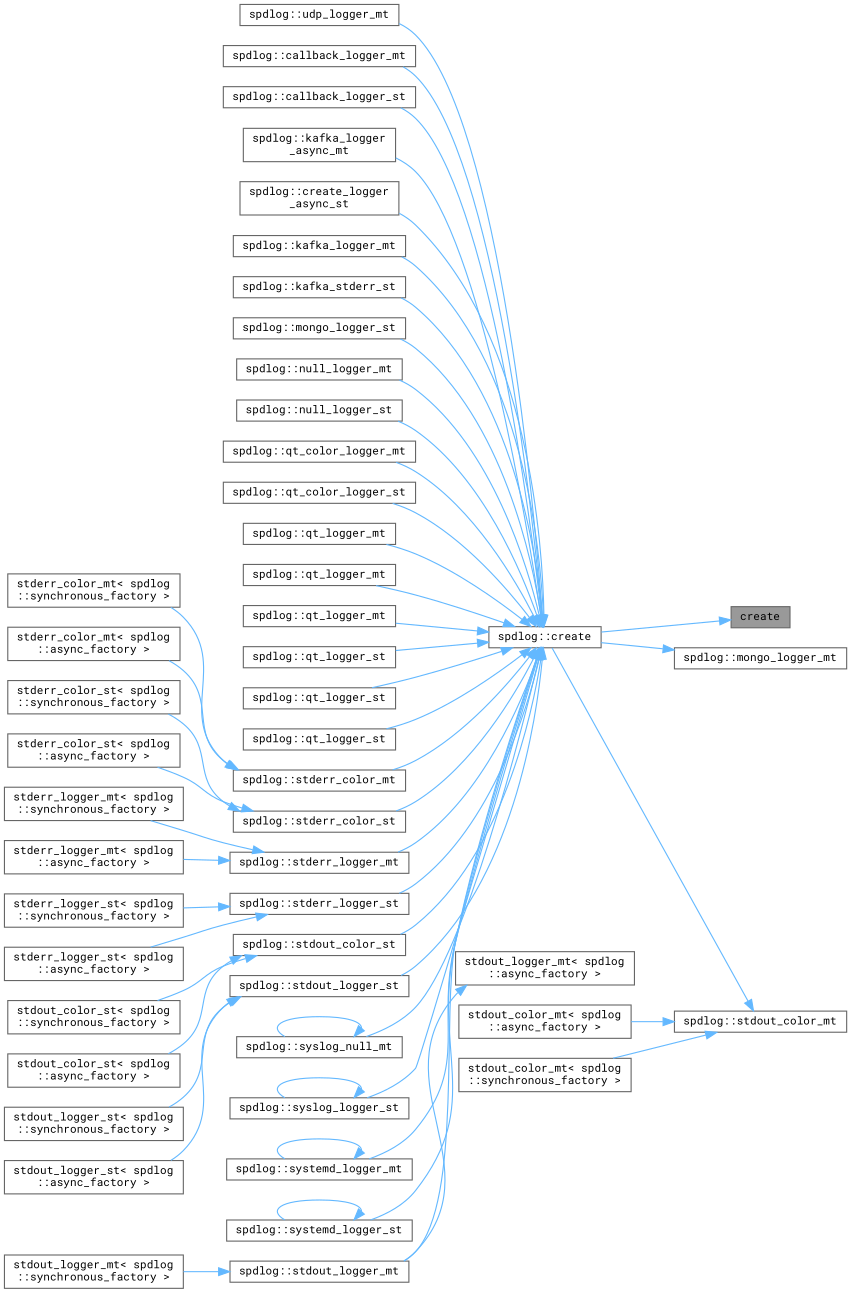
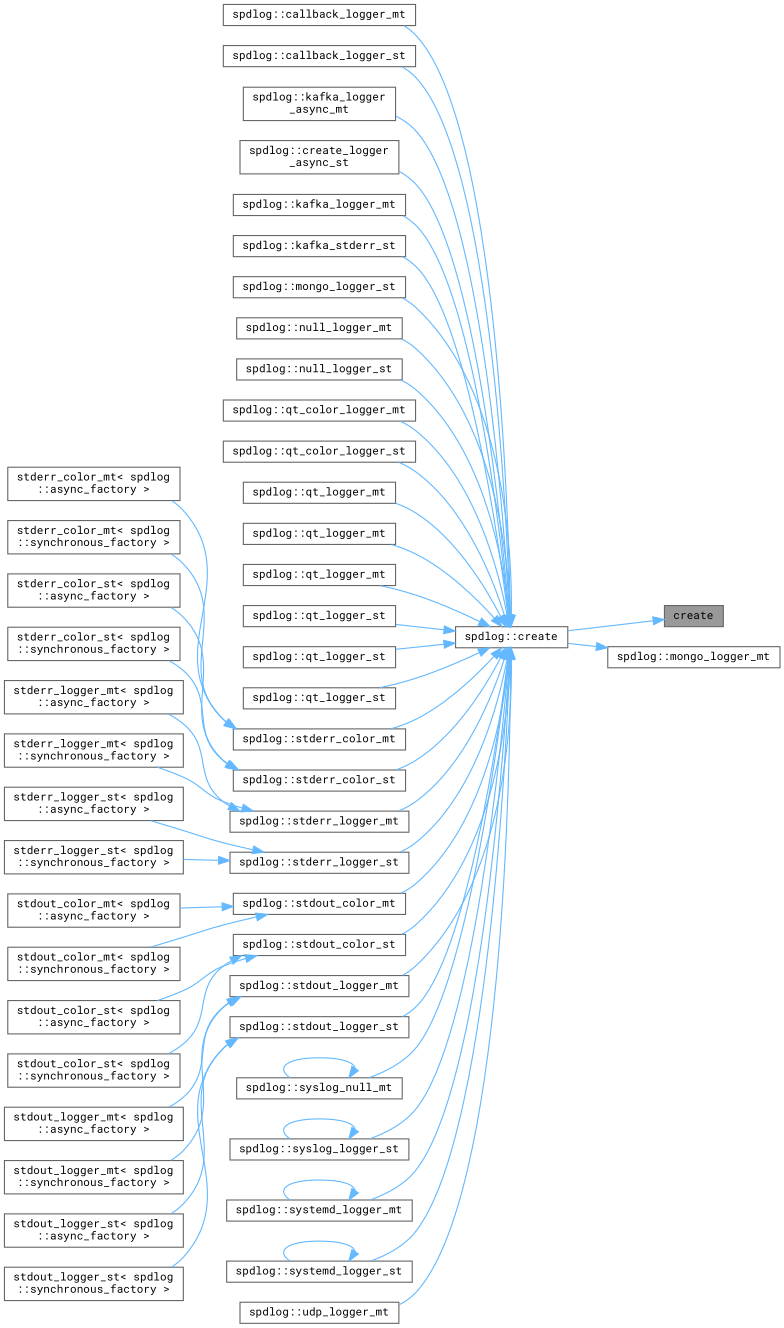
(650, 825) -> (479, 788)
(438, 1130) -> (196, 1081)
